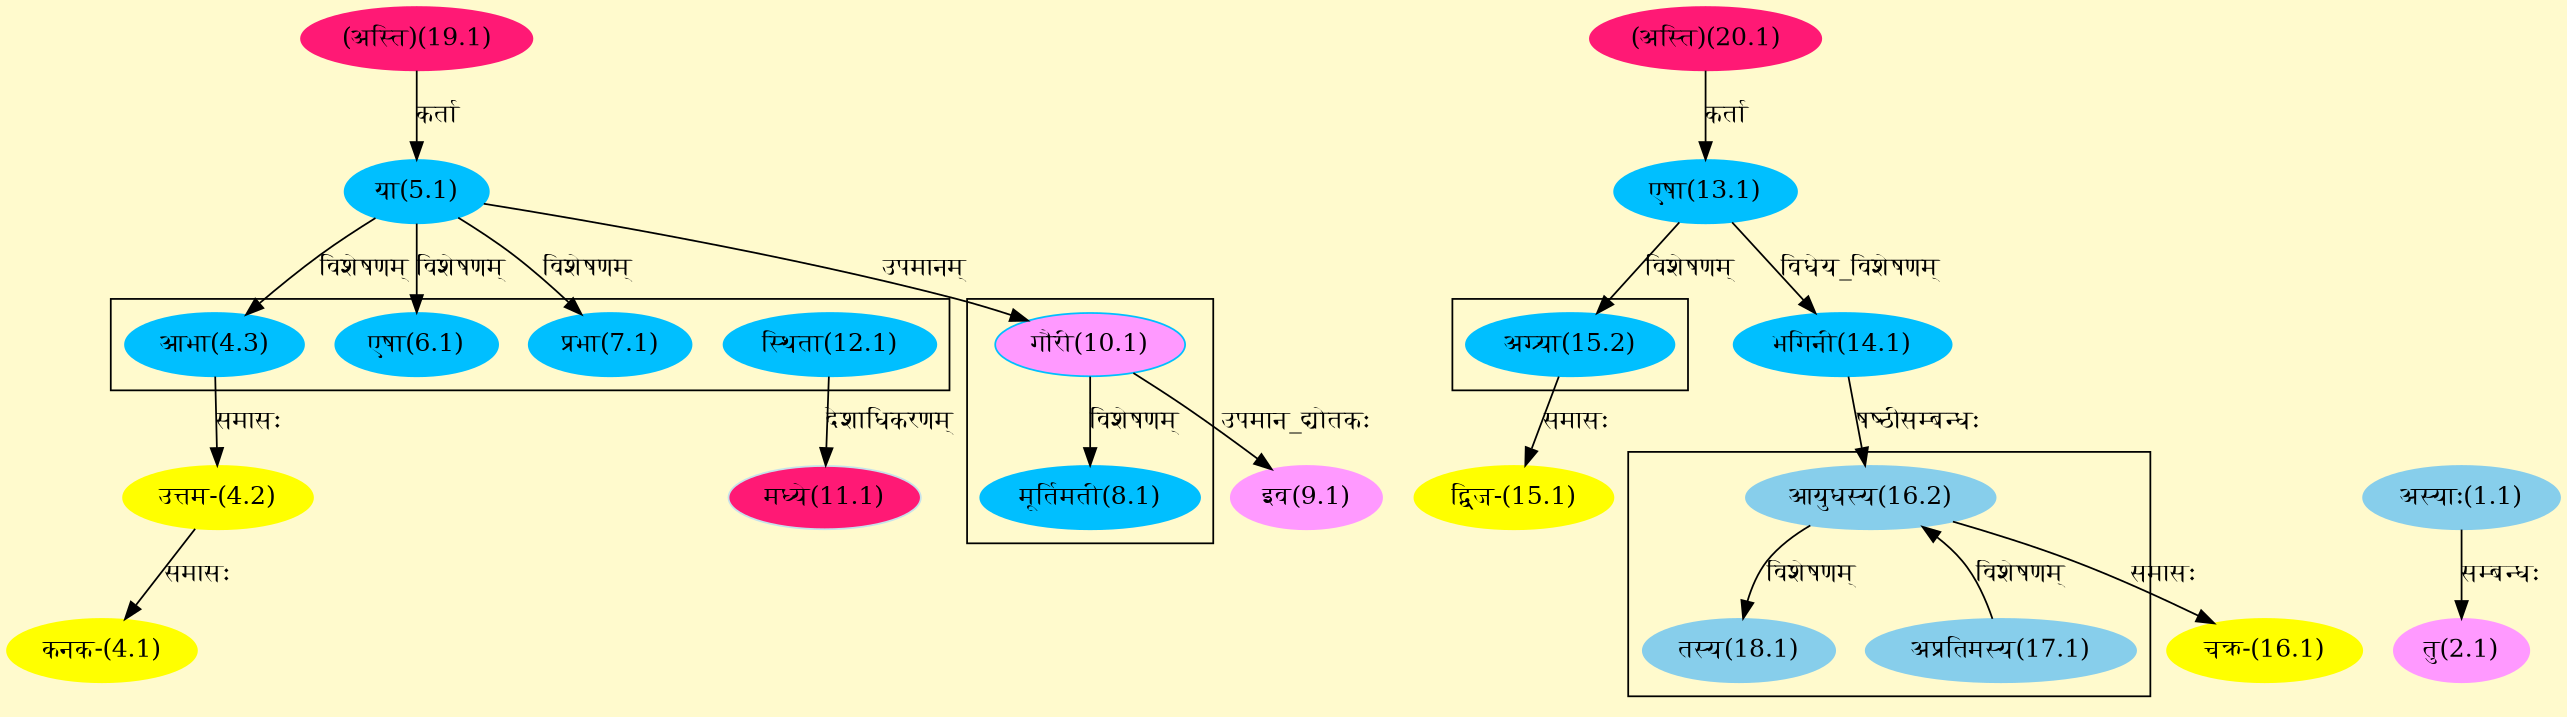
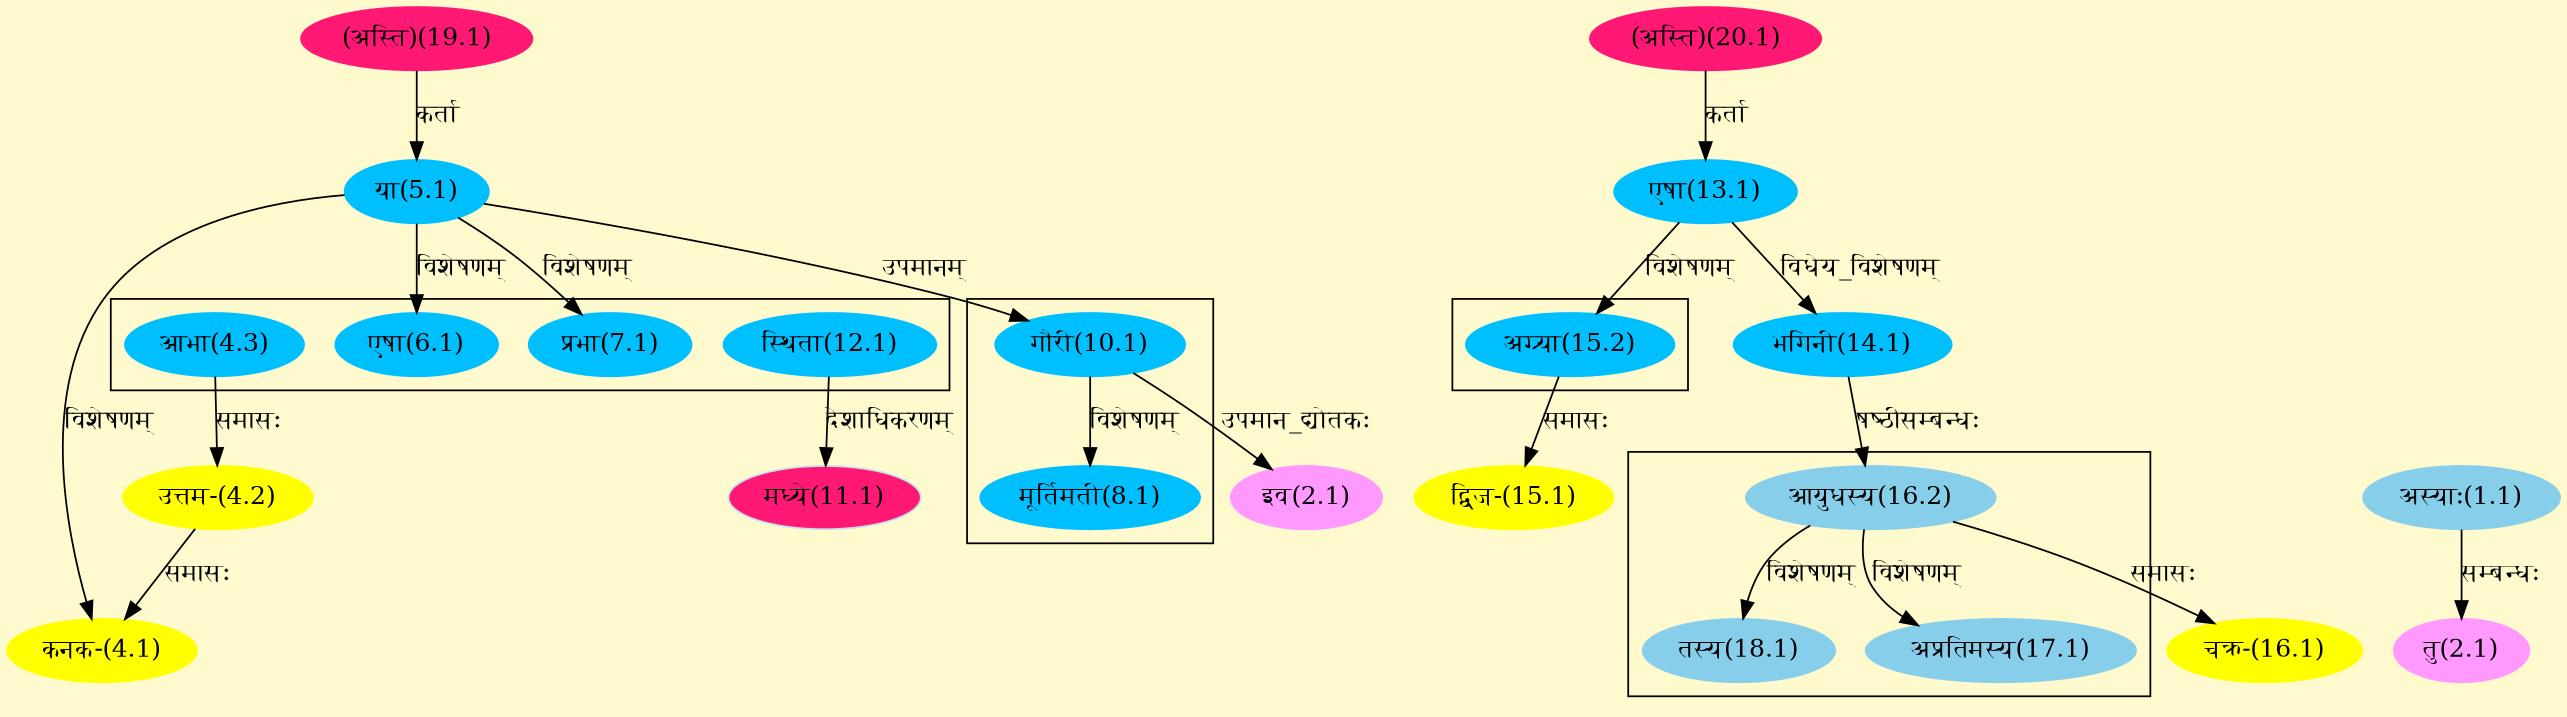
(316, 258) -> (93, 318)
(1090, 345) -> (1090, 345)
(1306, 498) -> (1306, 498)
(1971, 573) -> (1869, 579)
